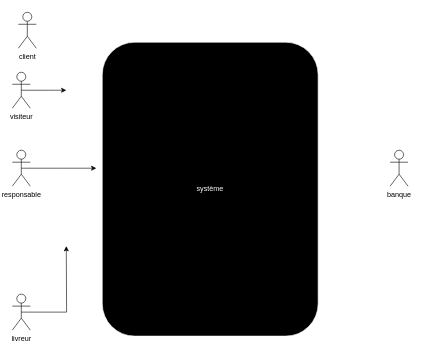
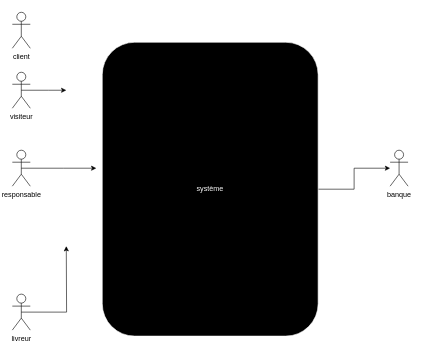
(27, 30) -> (21, 30)
none -> (354, 168)
